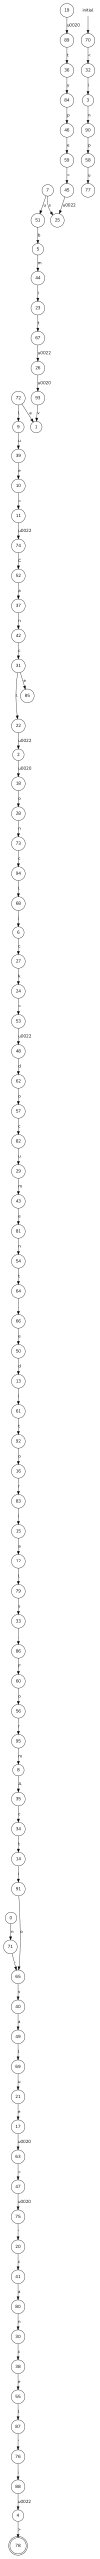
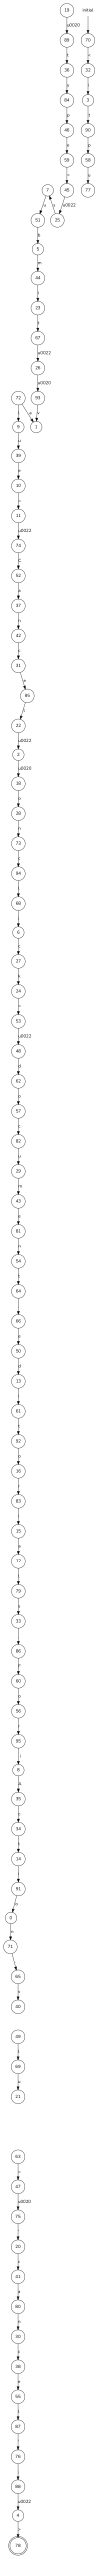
(89, 115) -> (89, 115)
(48, 205) -> (53, 206)
(16, 694) -> (23, 709)
(20, 1756) -> (20, 1756)
(20, 1931) -> (15, 1902)
(18, 2020) -> none
(18, 2127) -> none
